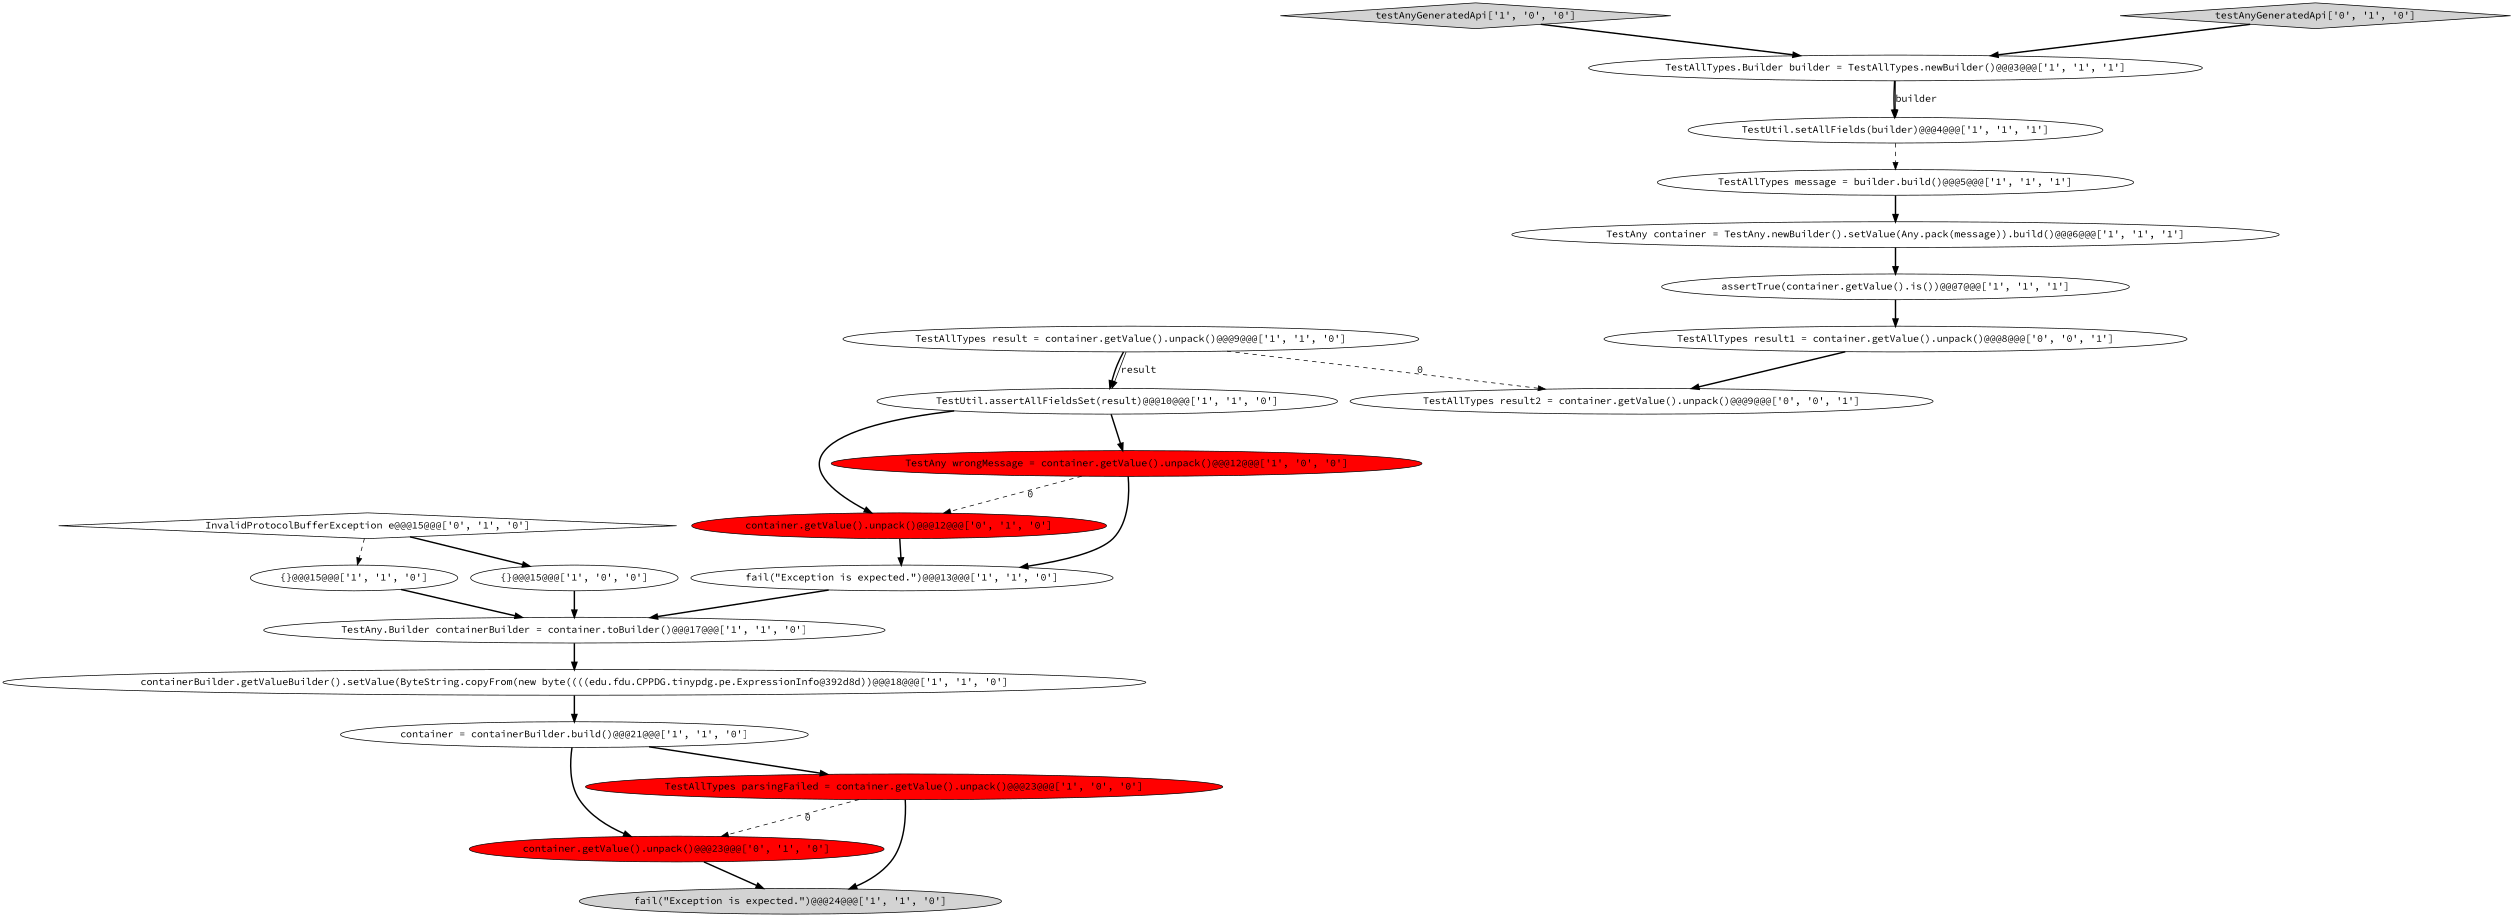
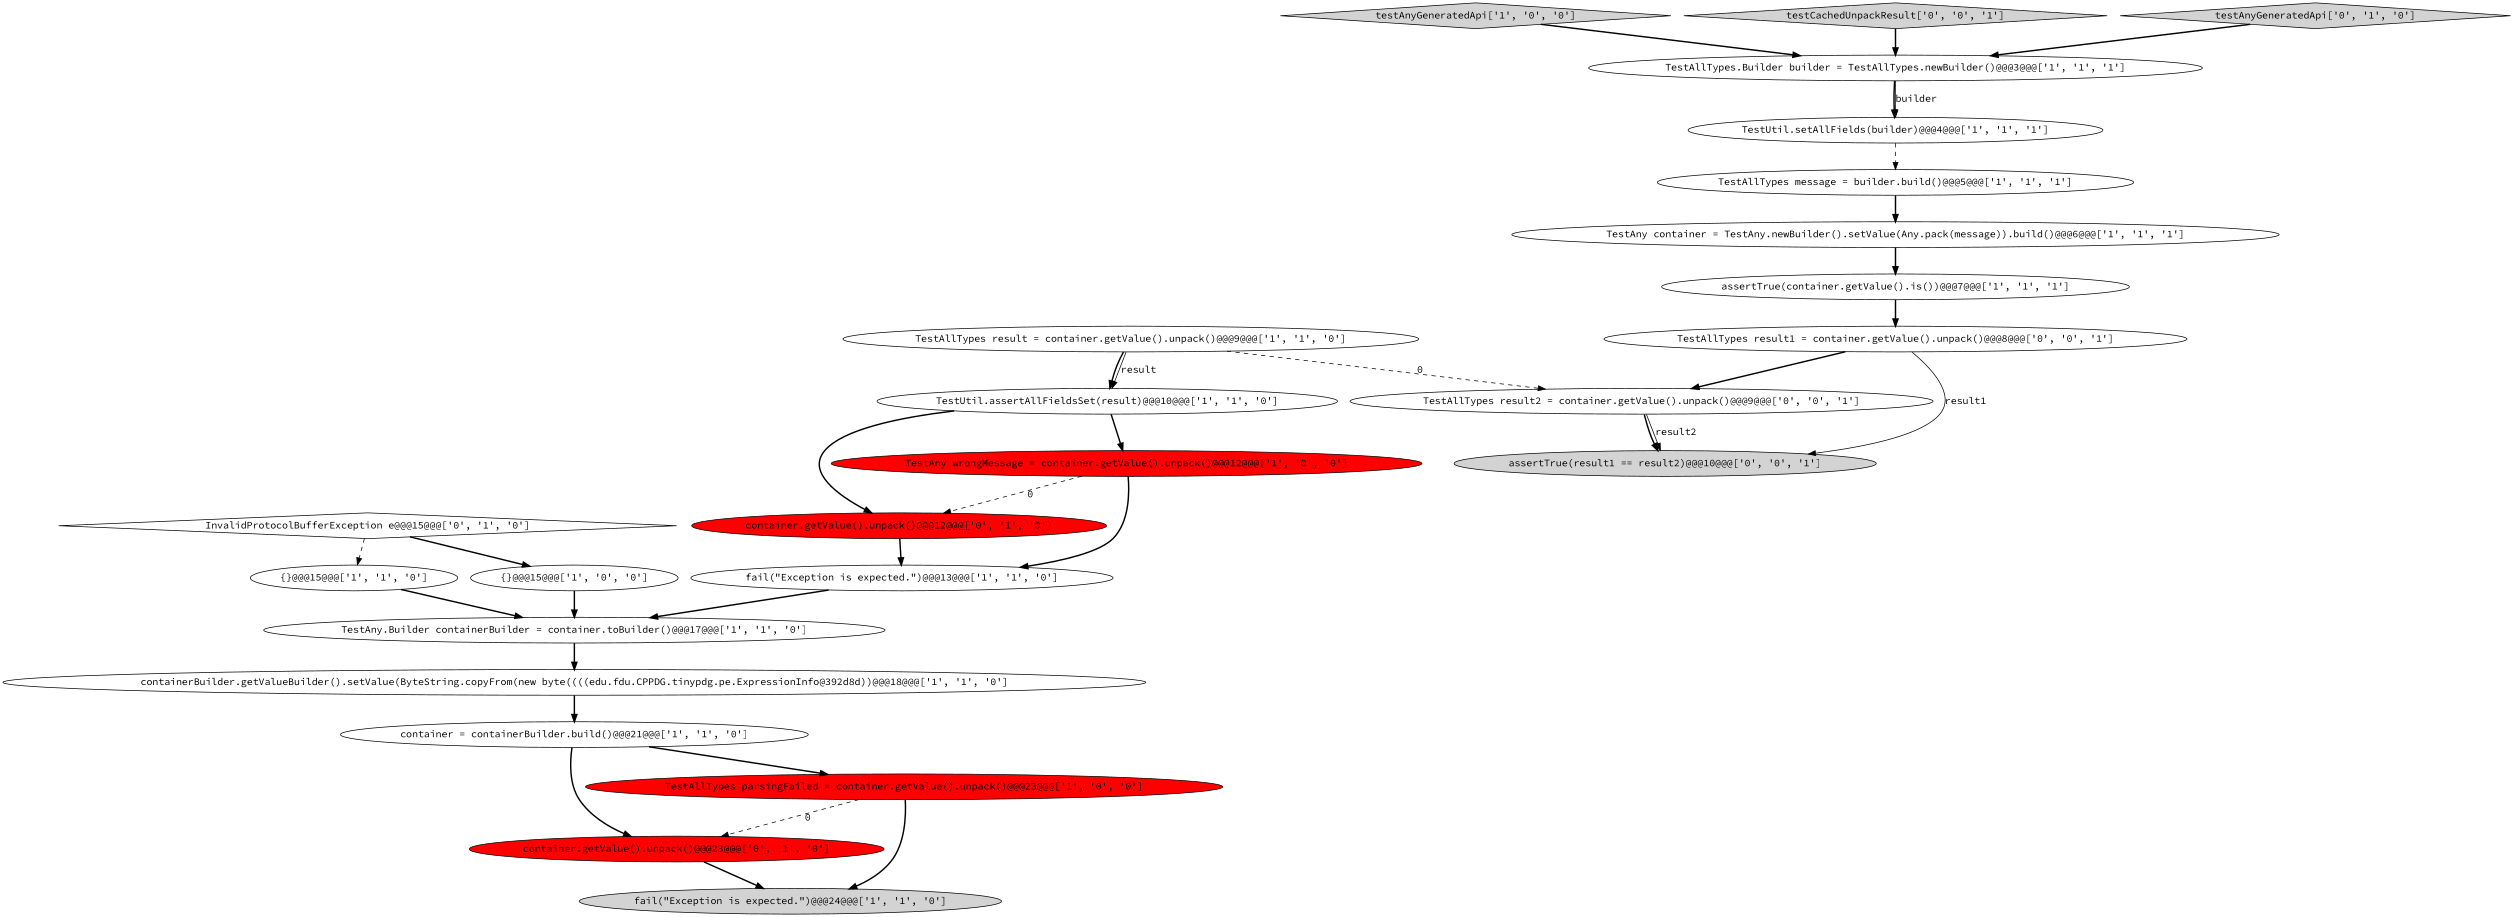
none -> (1895, 16)
none -> (1665, 464)
